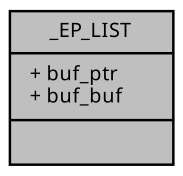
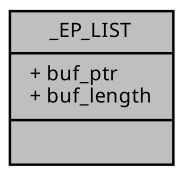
(77, 97) -> (92, 97)
